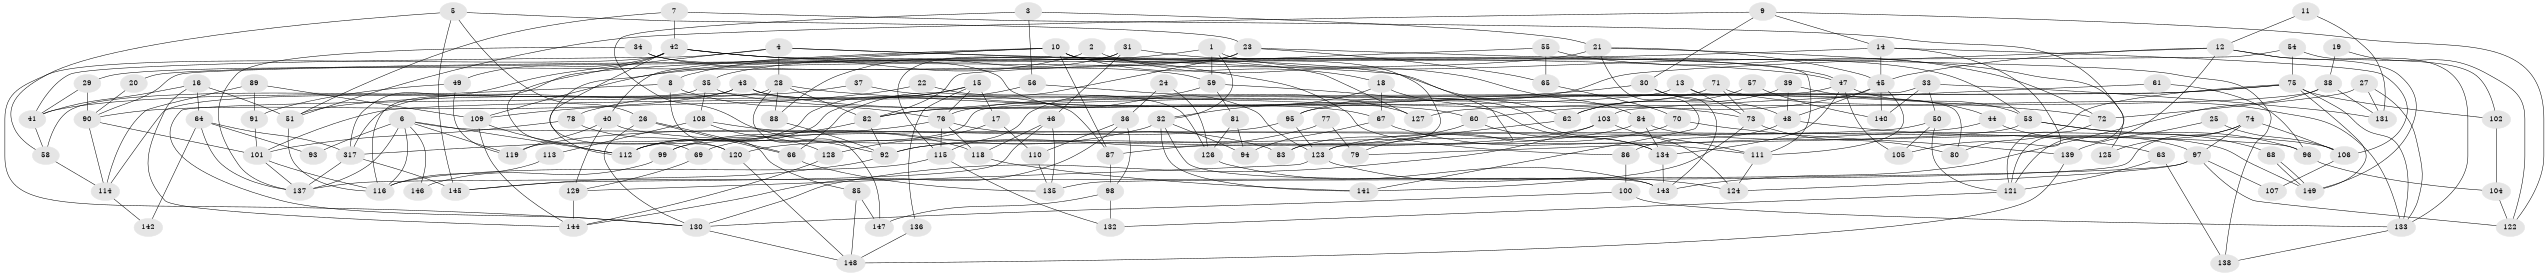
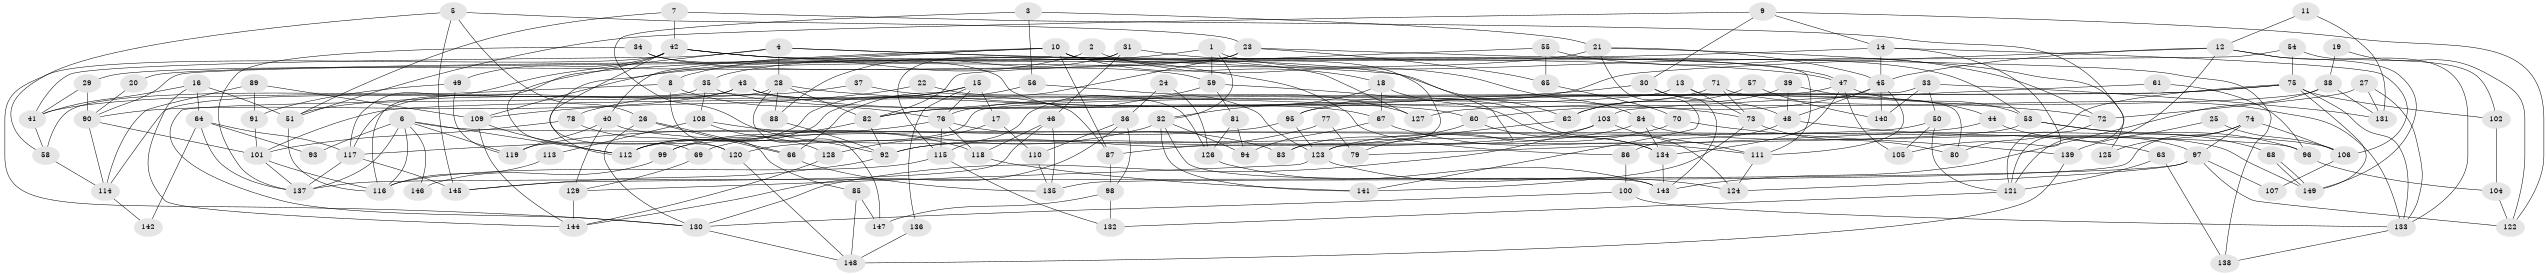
(350, 156) -> (350, 156)
